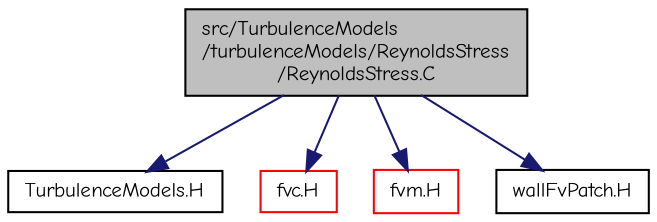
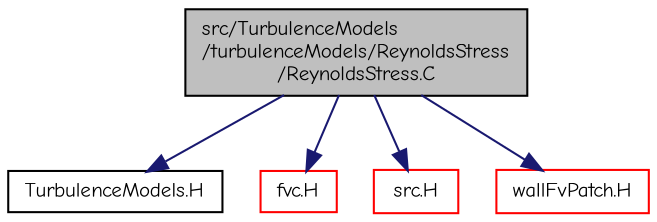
(416, 192) -> (416, 192)
(573, 192) -> (573, 192)
